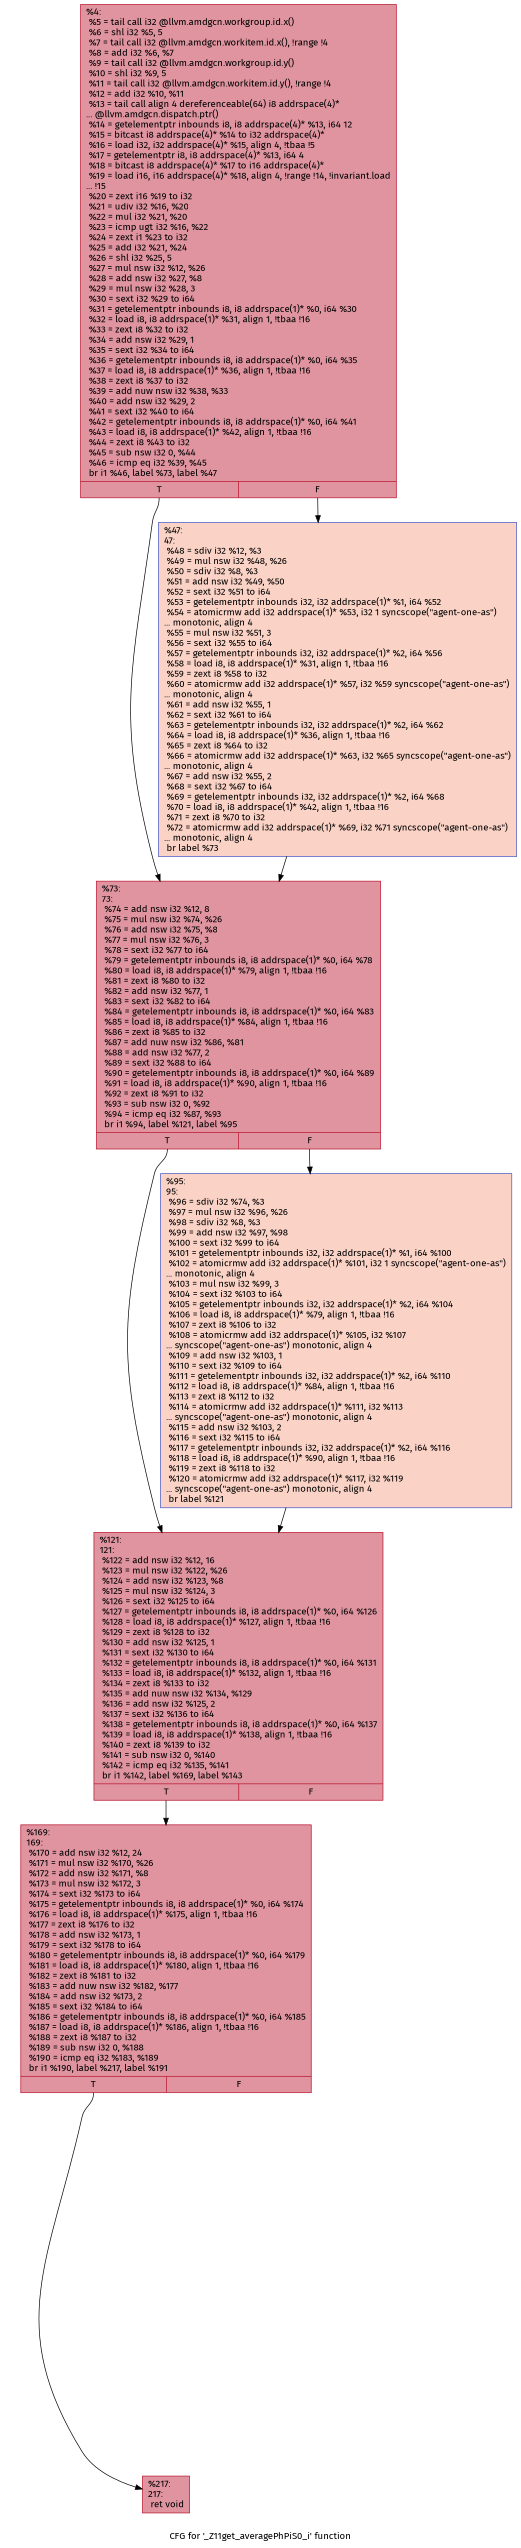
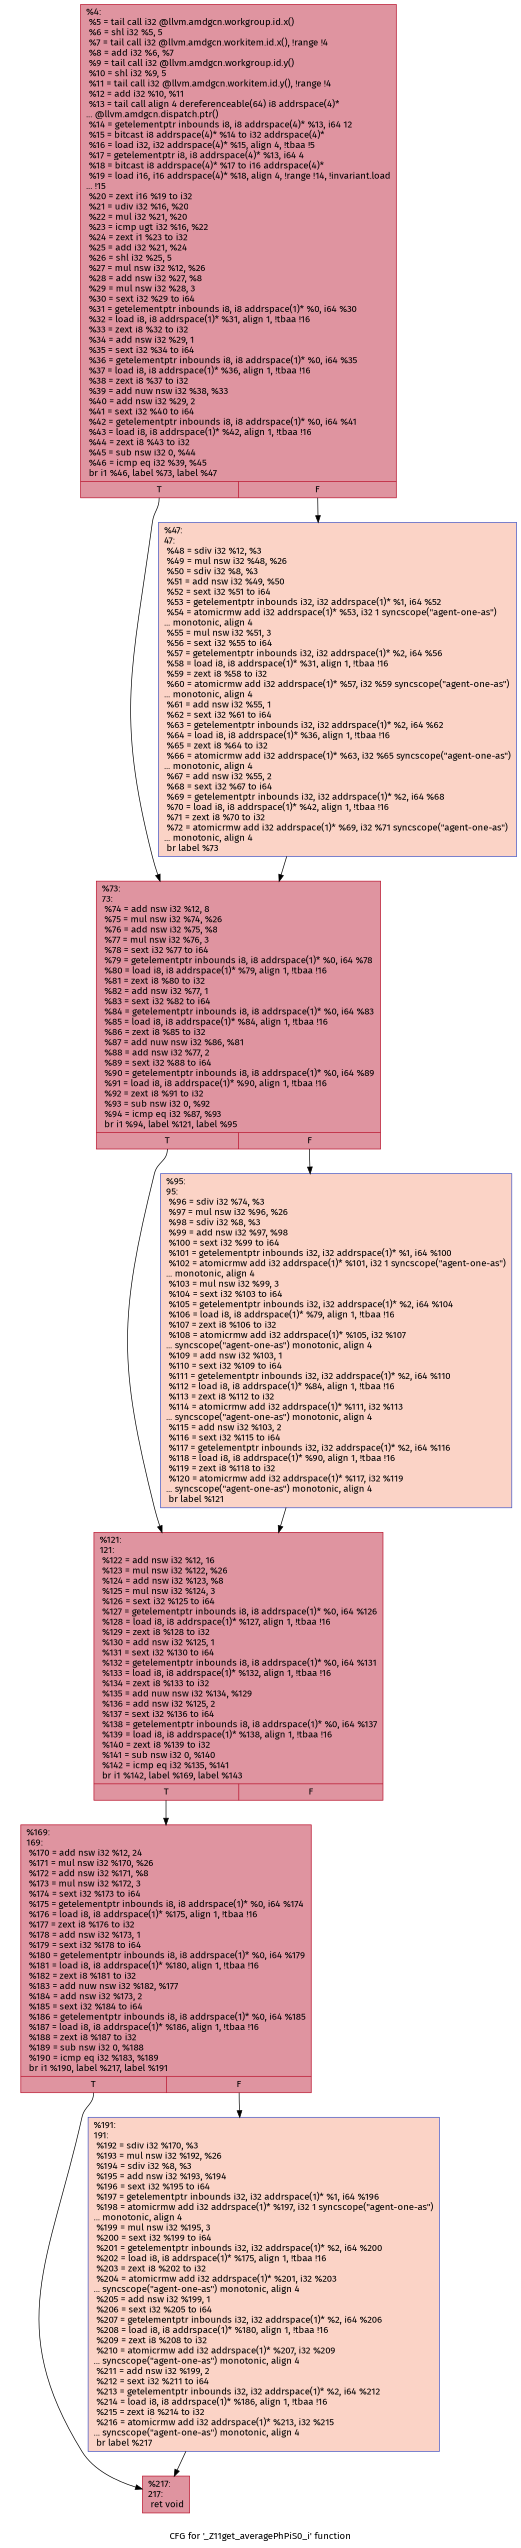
none -> (264, 2284)
